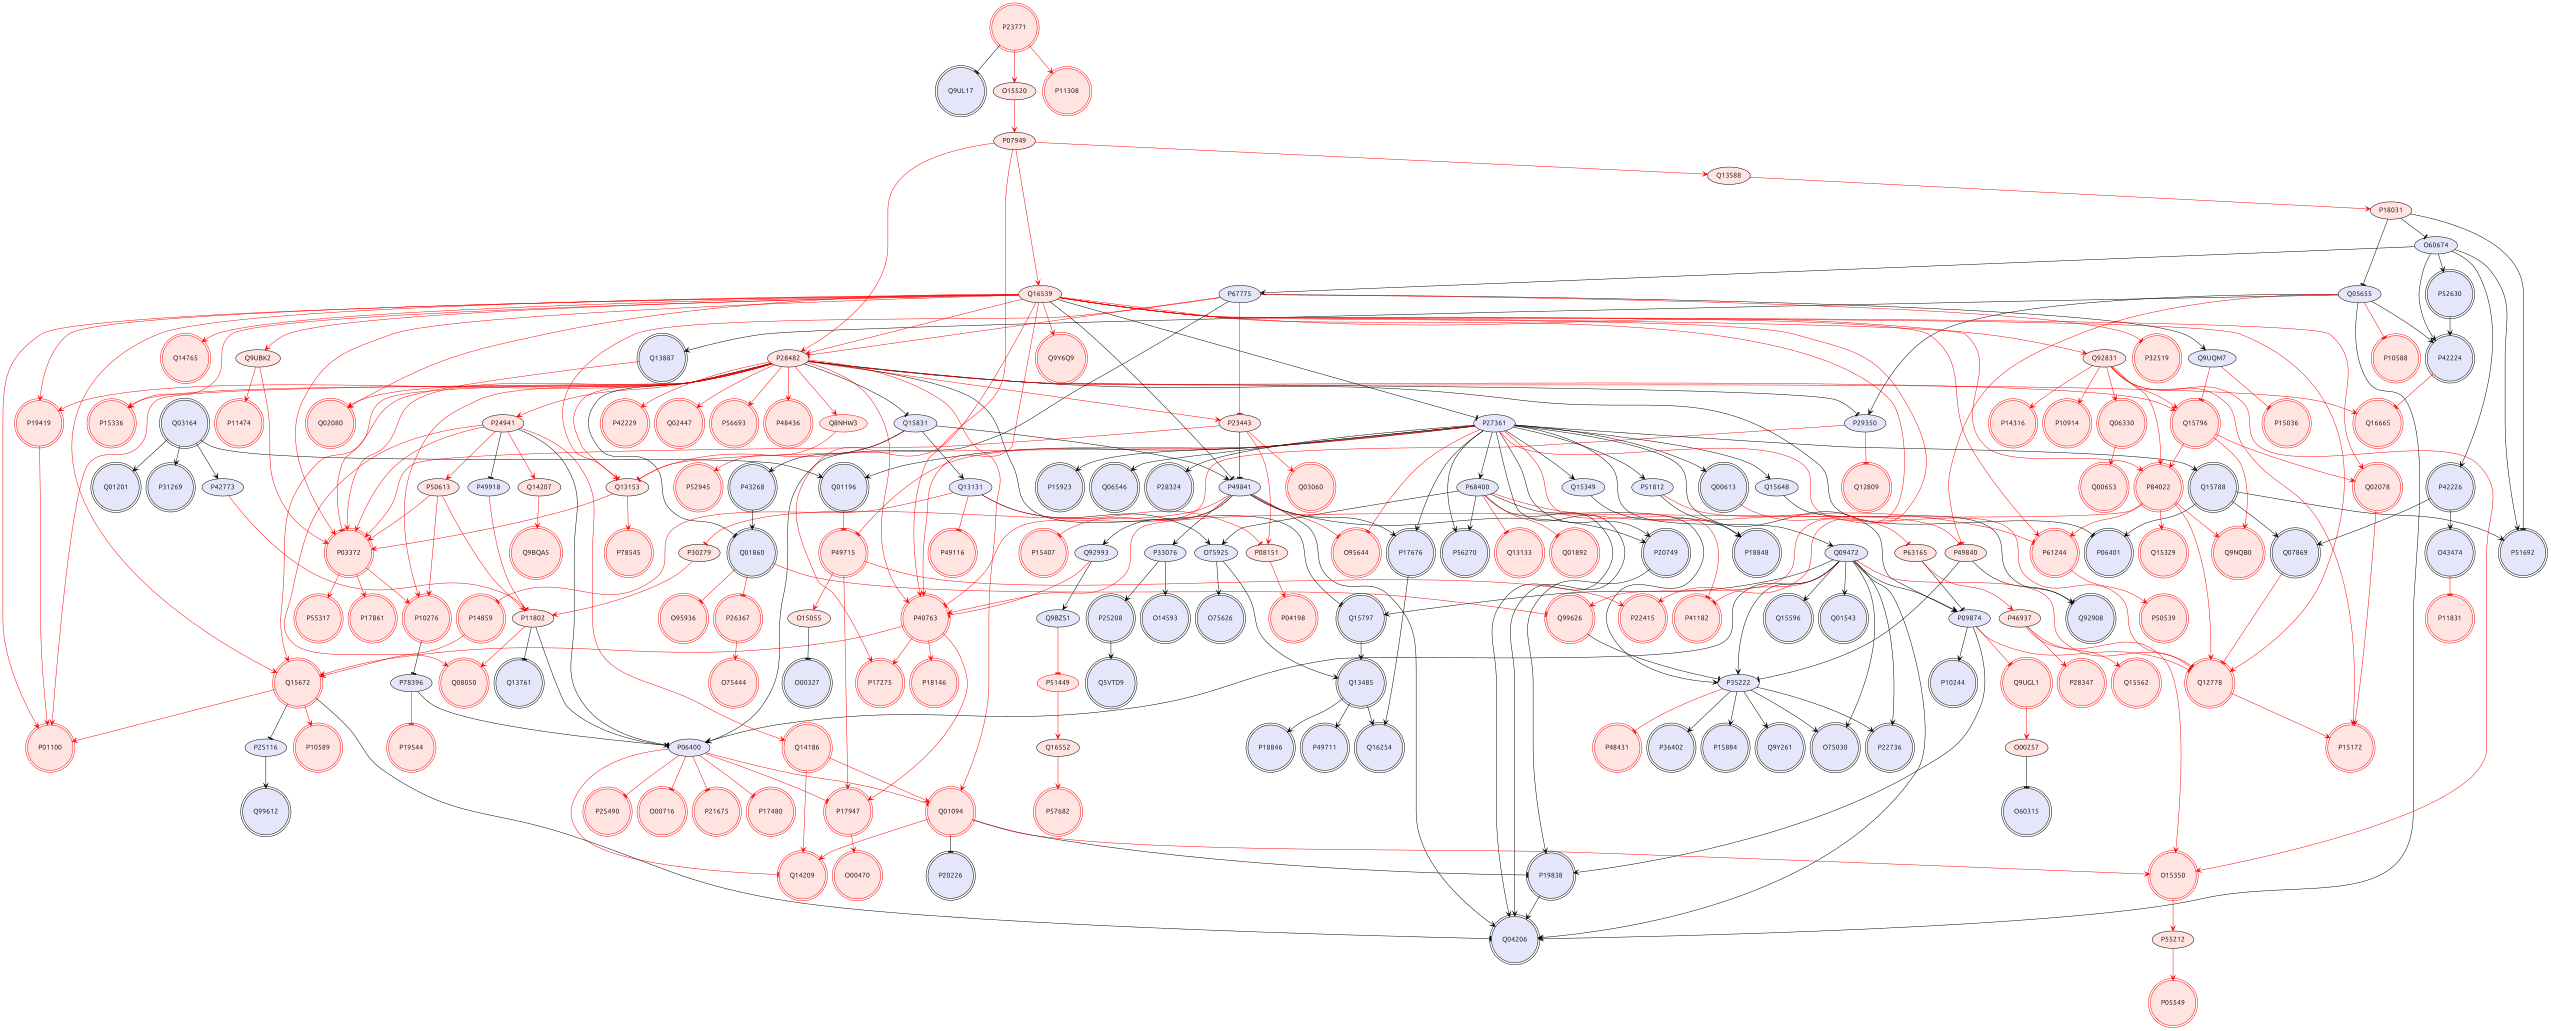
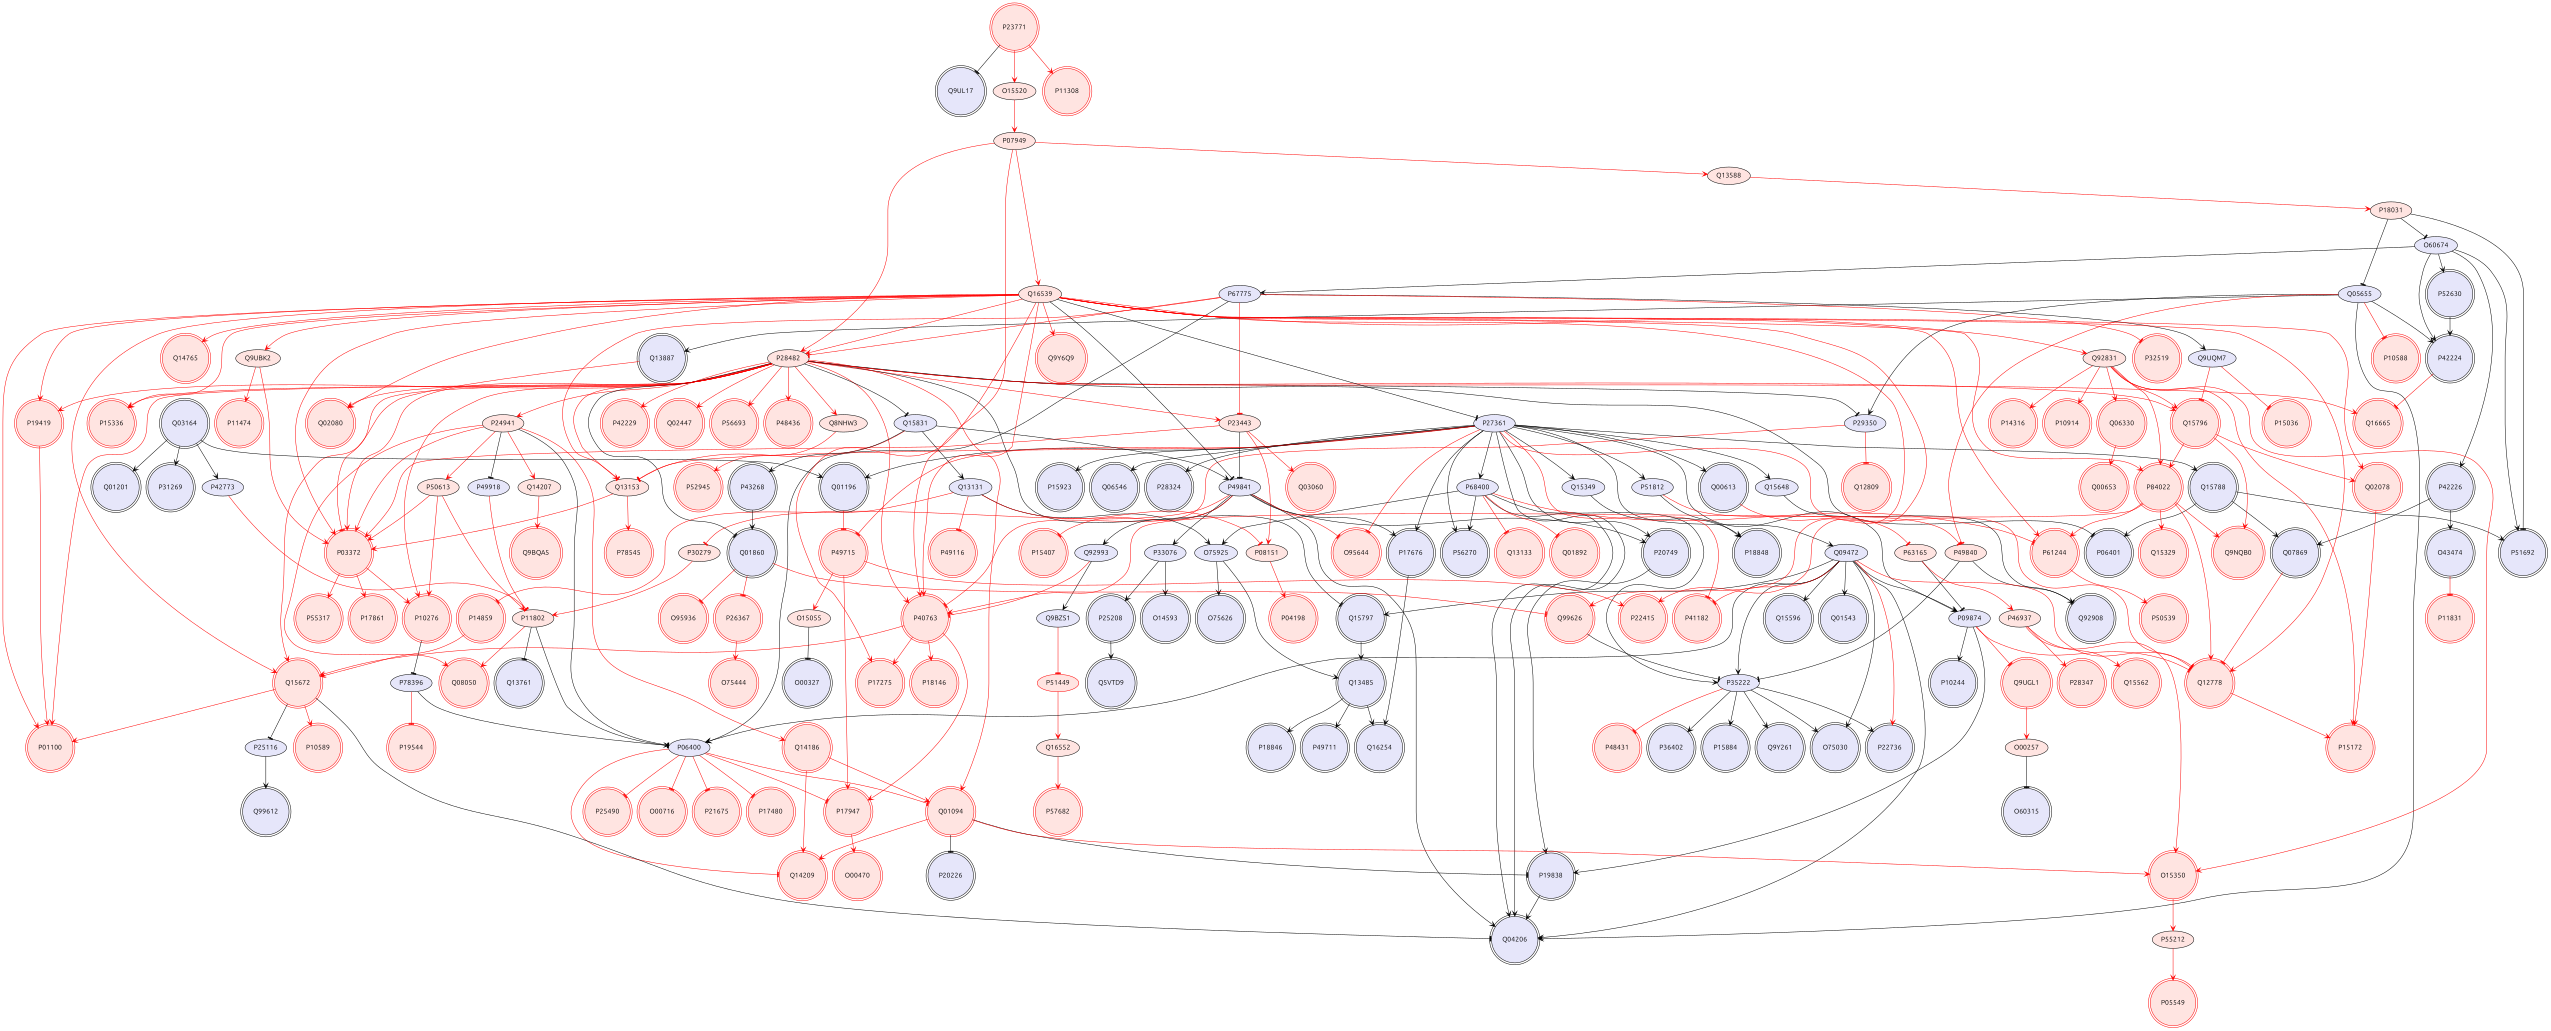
(843, 423) -> (843, 423)
(1890, 636) -> (1890, 636)
